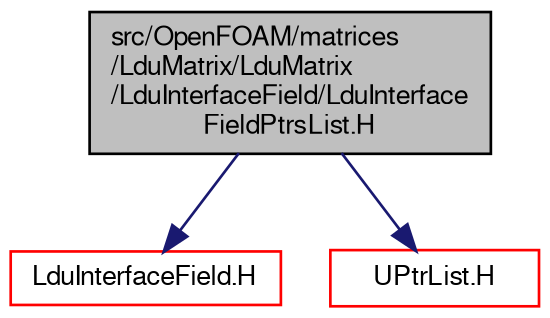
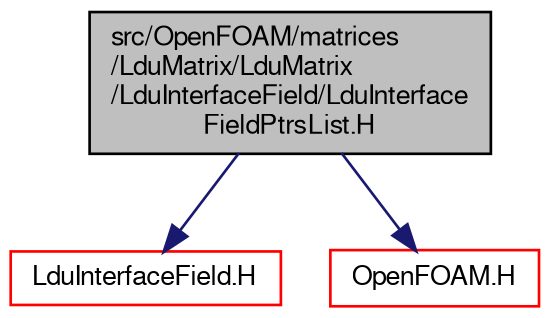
(435, 278) -> (435, 278)
